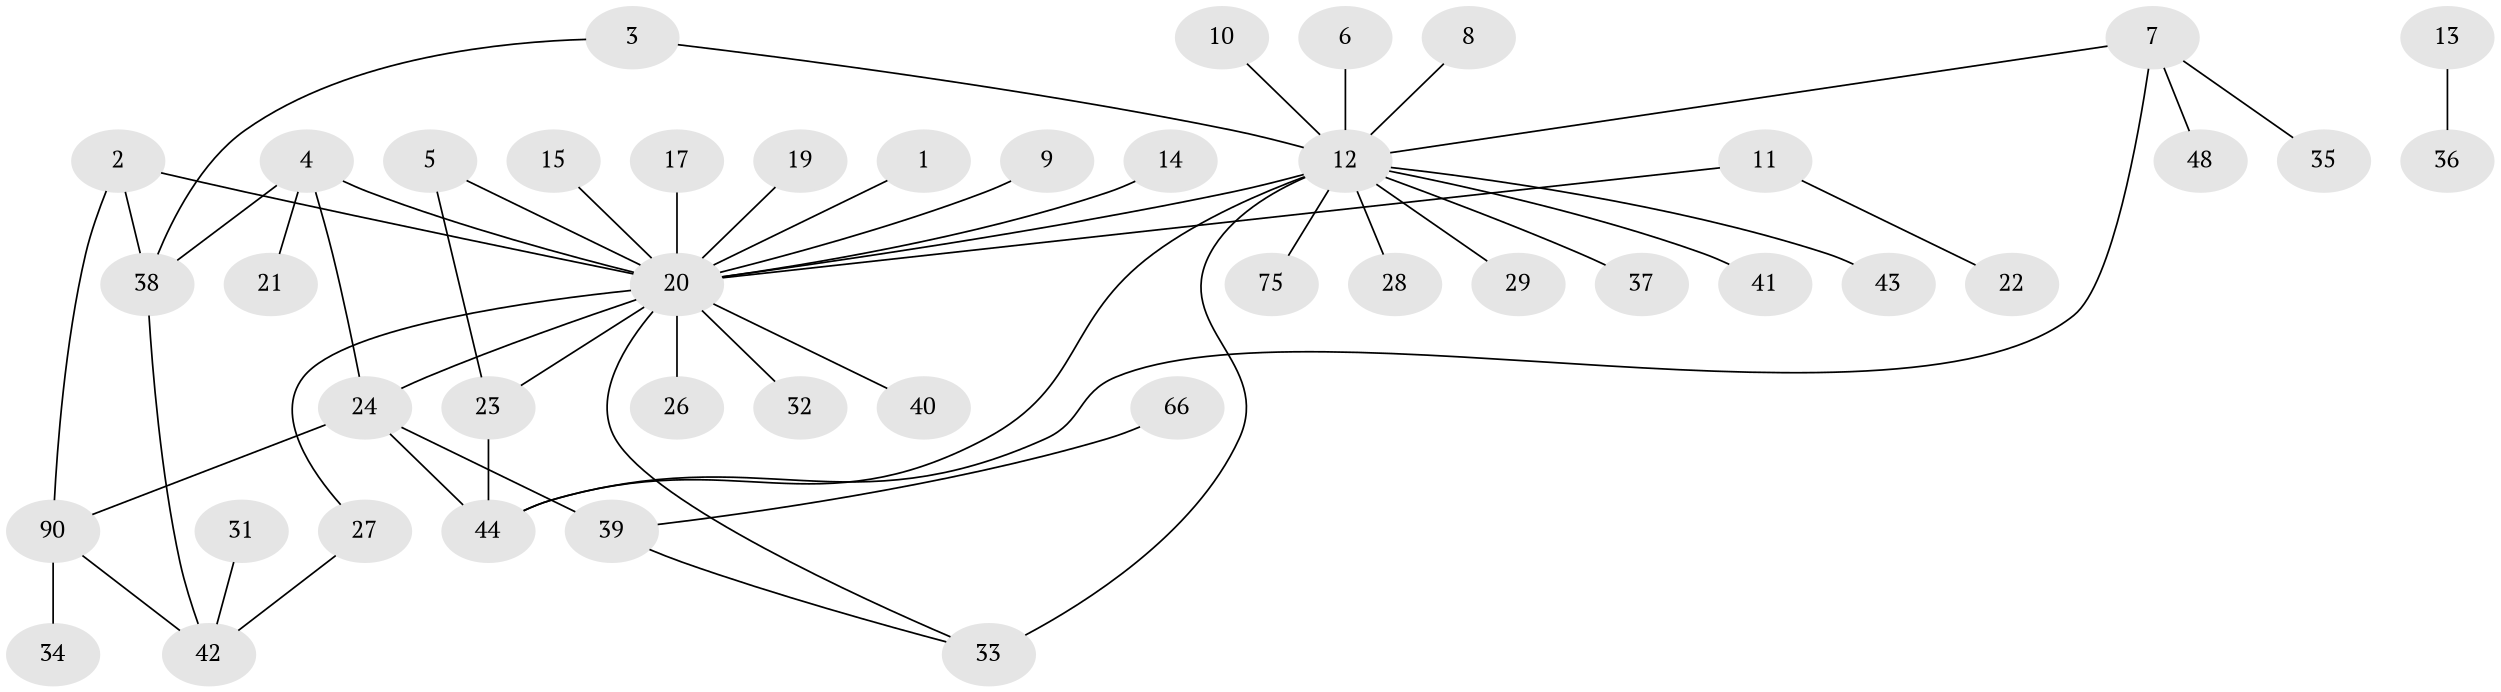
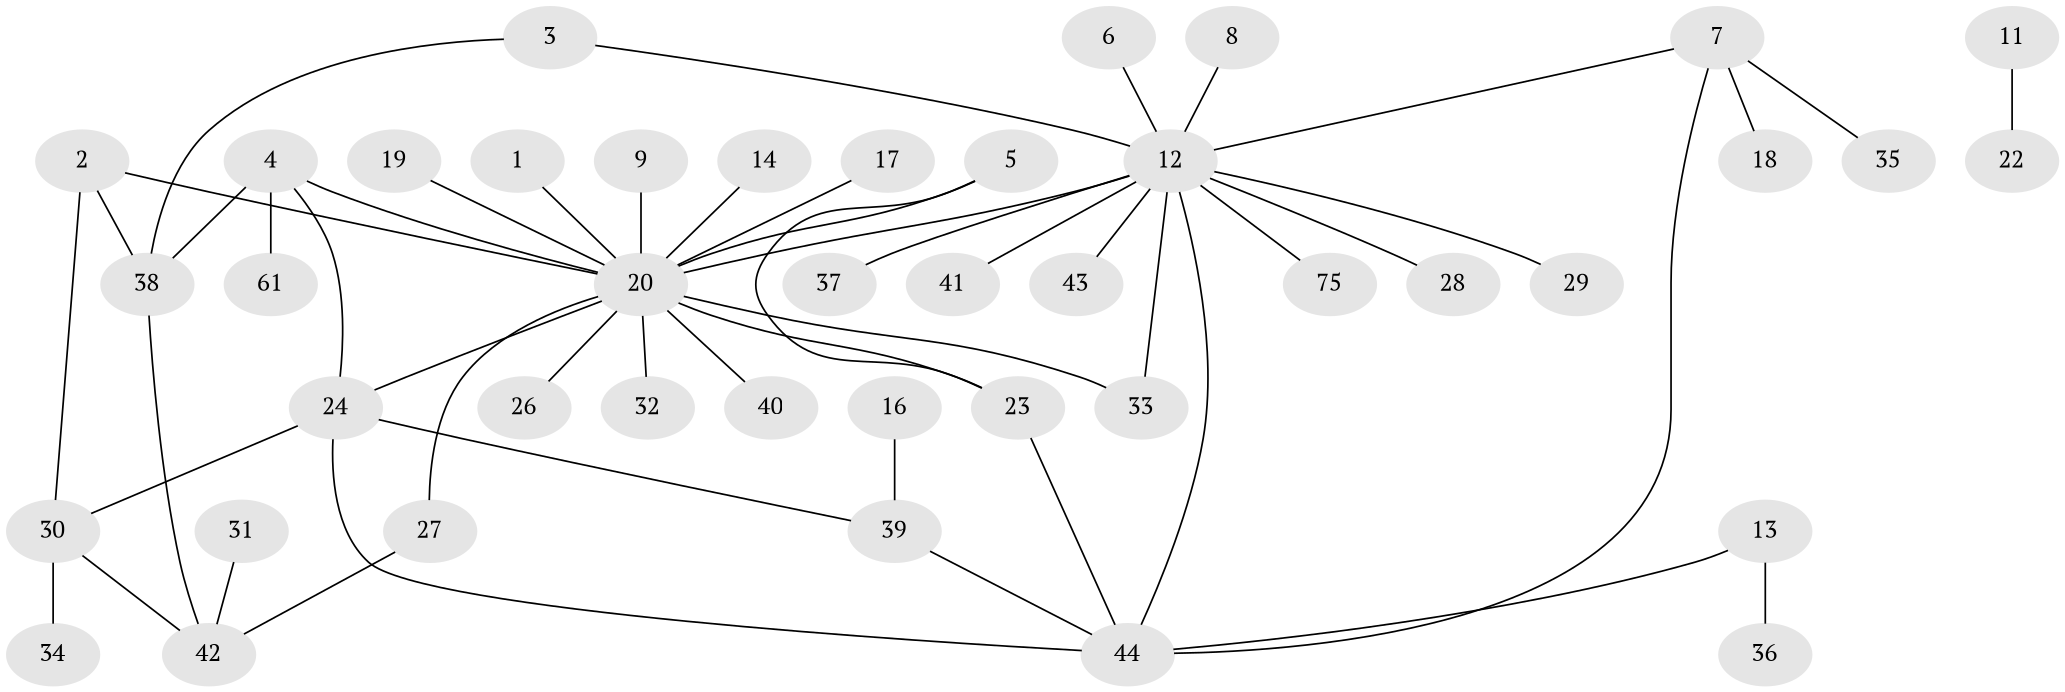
(1222, 38) -> none
(554, 161) -> none
(2201, 161) -> (1765, 161)
(1271, 217) -> none
(271, 285) -> (271, 285)
(1177, 408) -> (895, 408)
(53, 531) -> (53, 531)
(797, 599) -> (1011, 593)
none -> (1537, 599)
